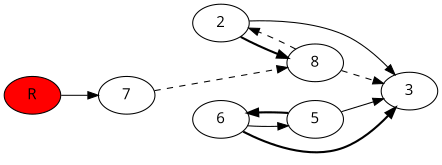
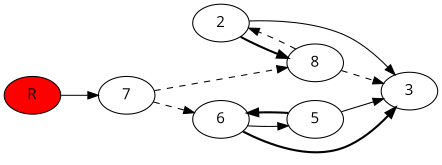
none -> (169, 106)
